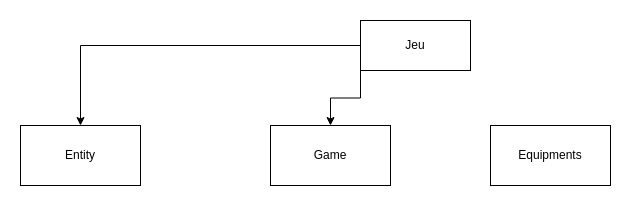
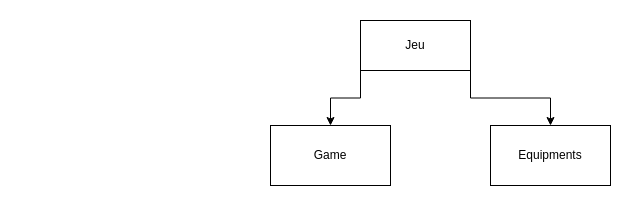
(185, 46) -> none
none -> (508, 98)
(81, 156) -> none
